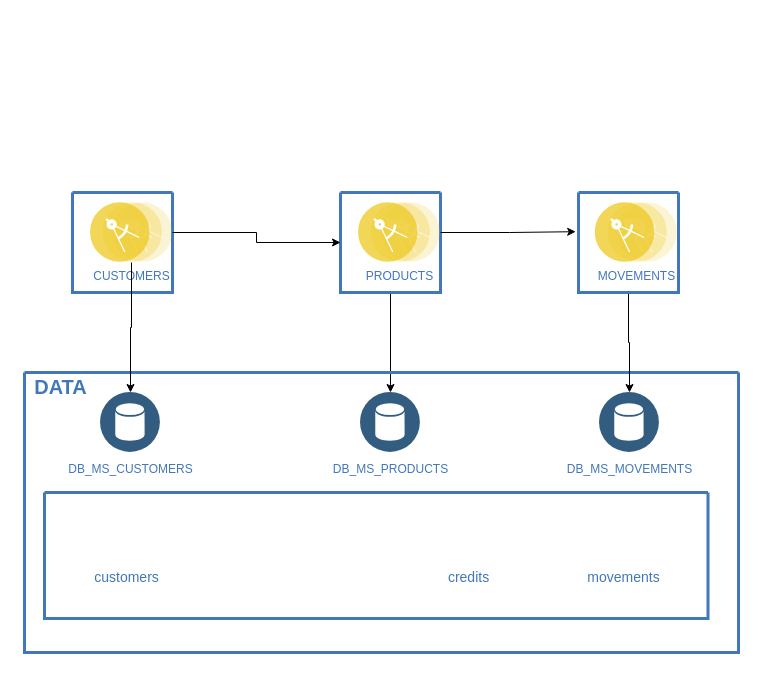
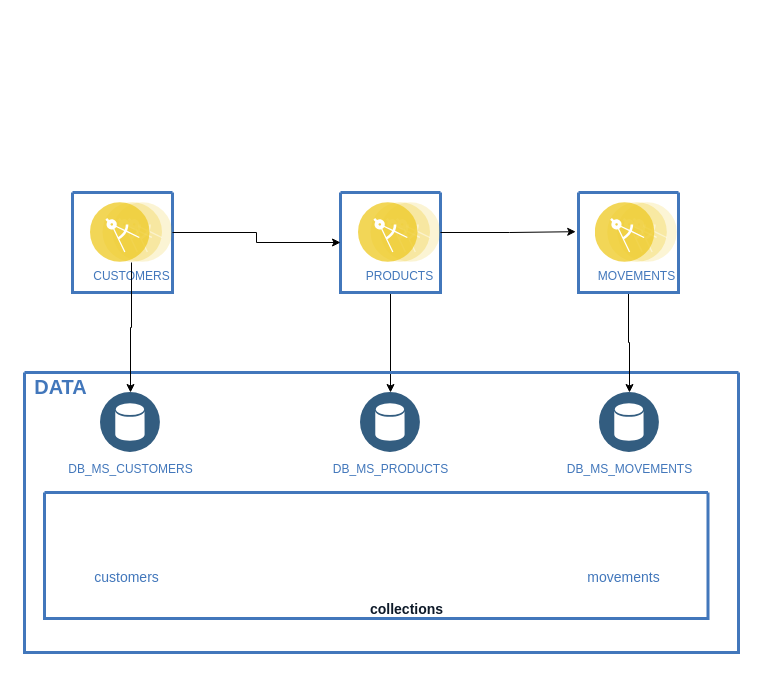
(466, 575) -> none
none -> (404, 607)
